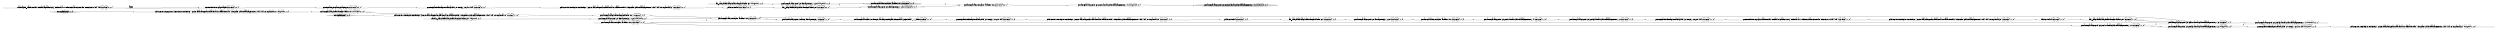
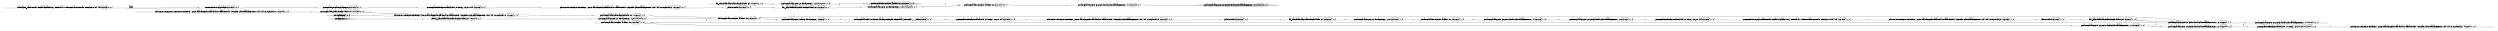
(65, 12) -> none
none -> (342, 19)
